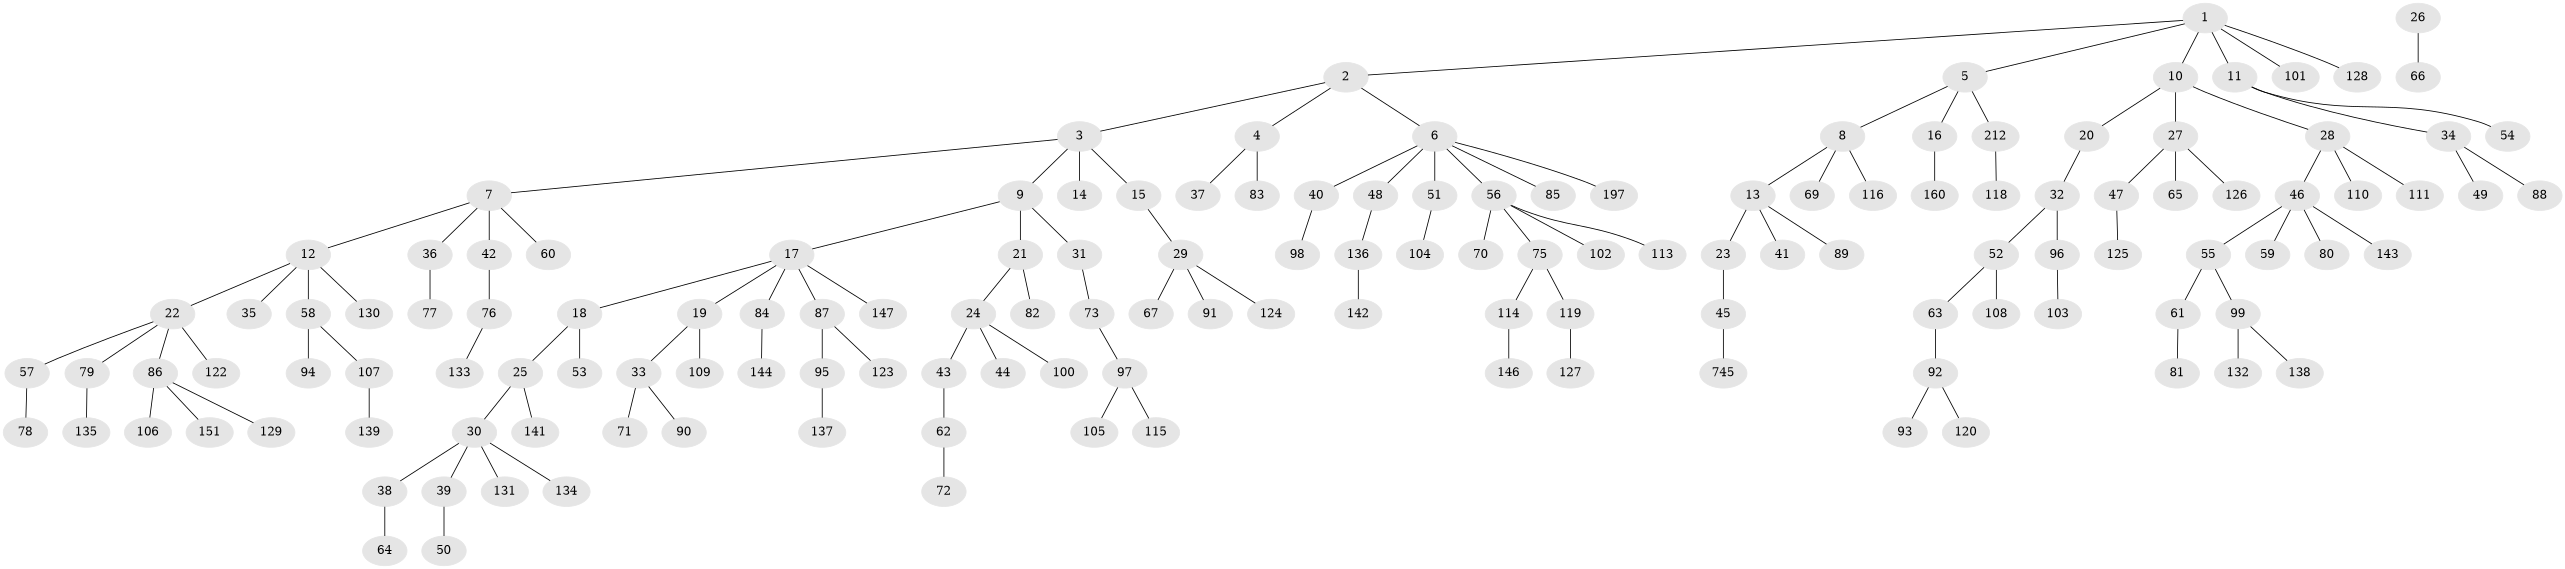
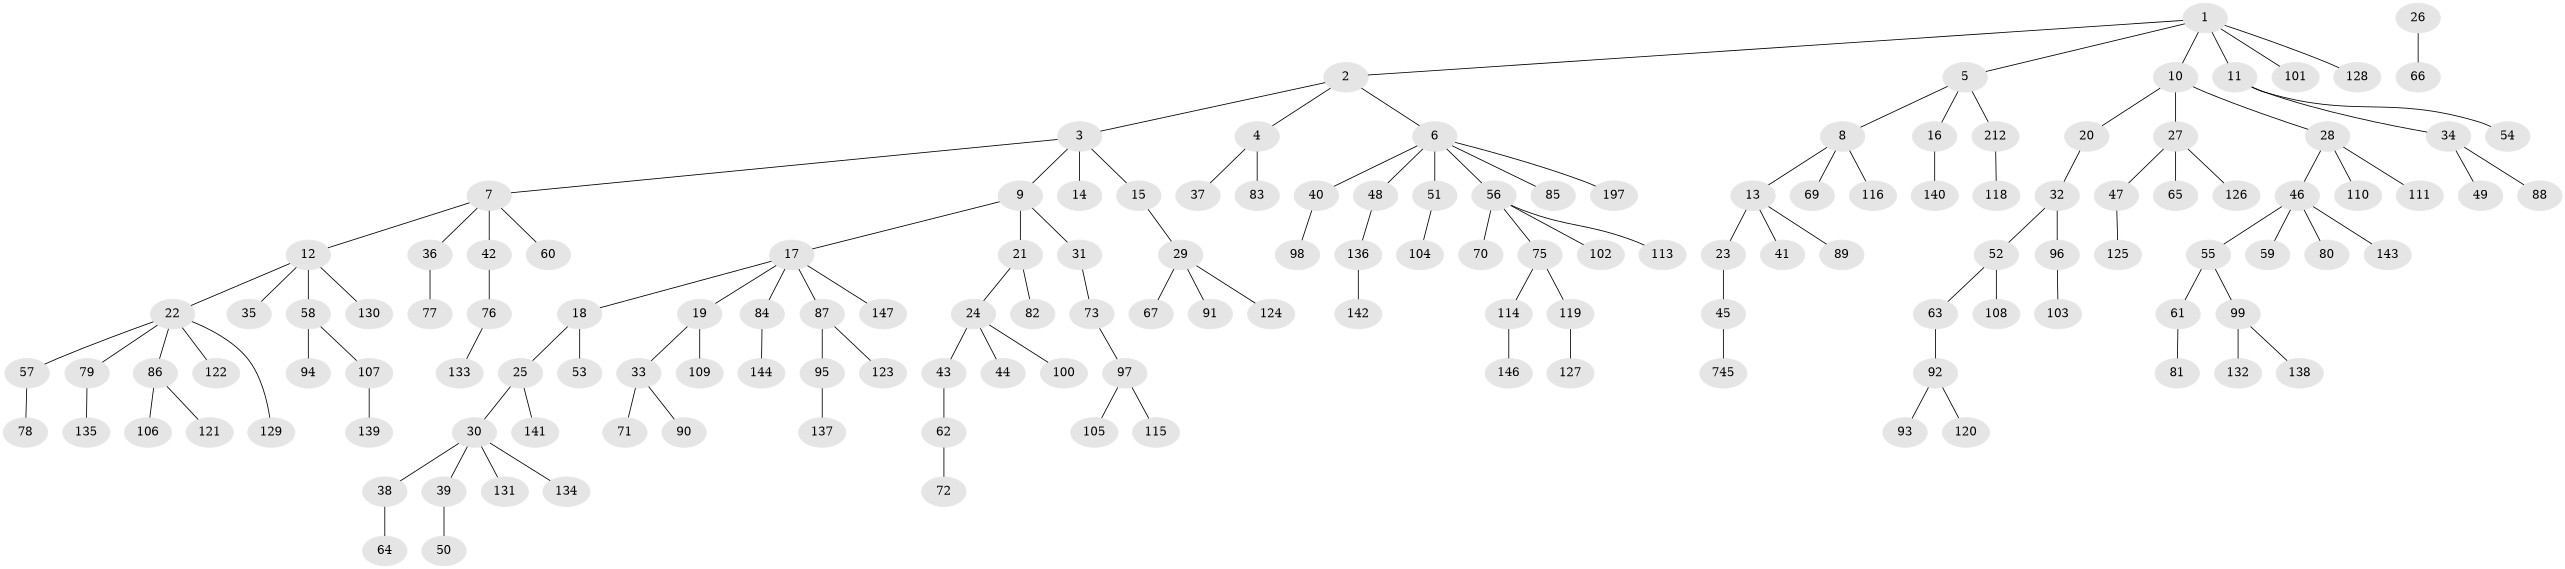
(1935, 196) -> (1935, 196)
(213, 403) -> (246, 357)
(210, 432) -> (210, 432)
